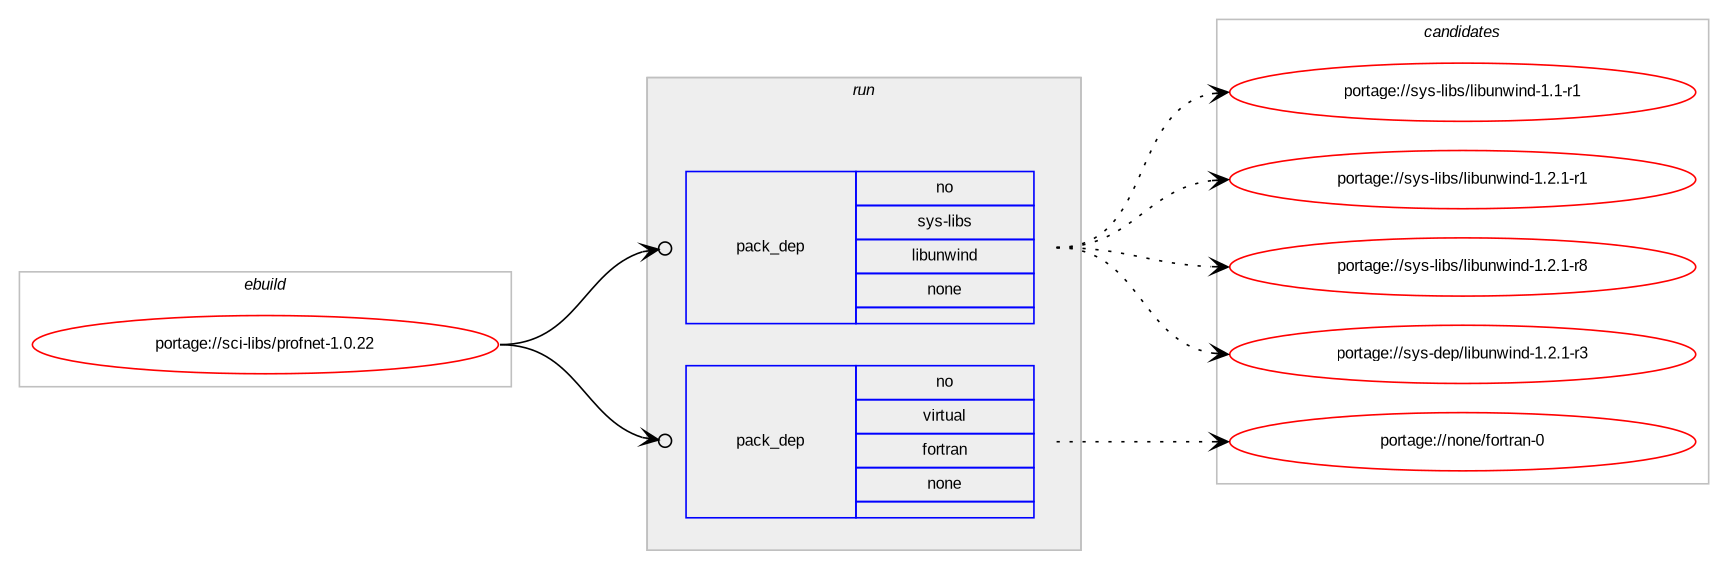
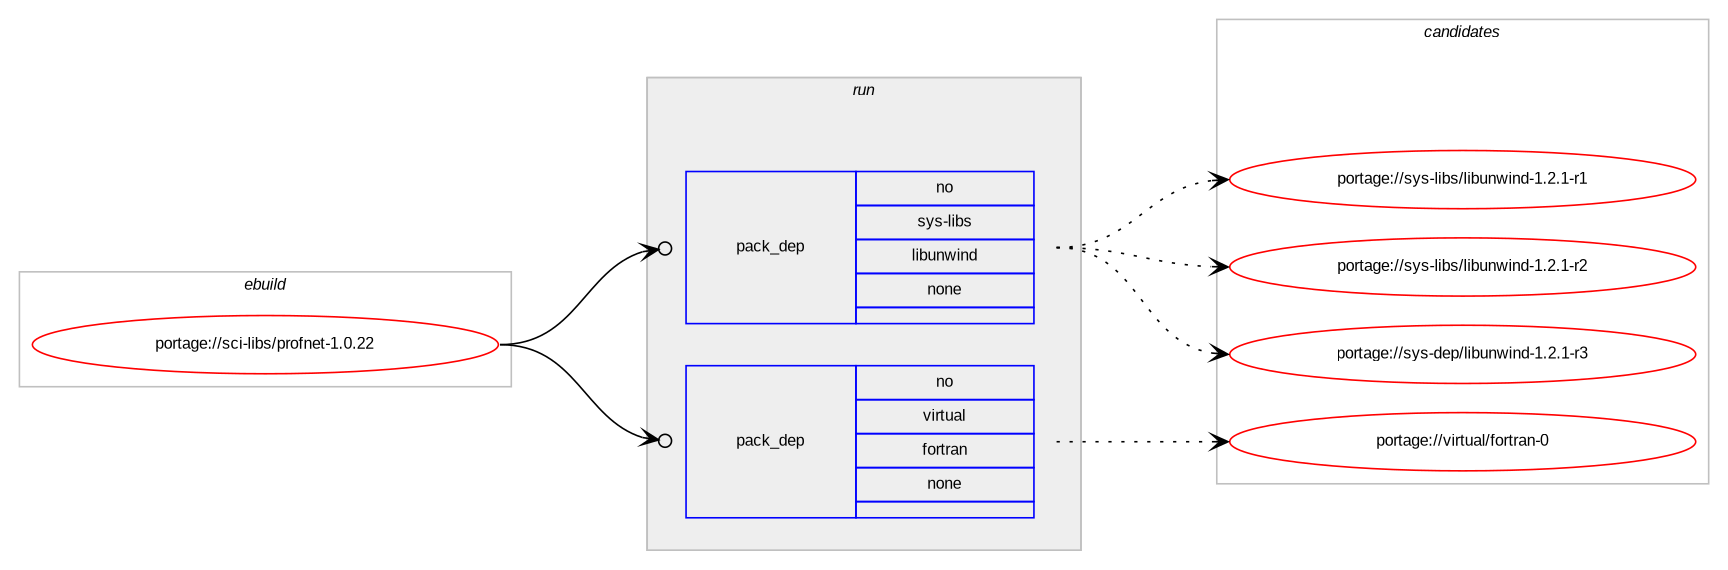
(1463, 92) -> none
(1463, 267) -> (1463, 267)
(1463, 442) -> (1463, 442)
